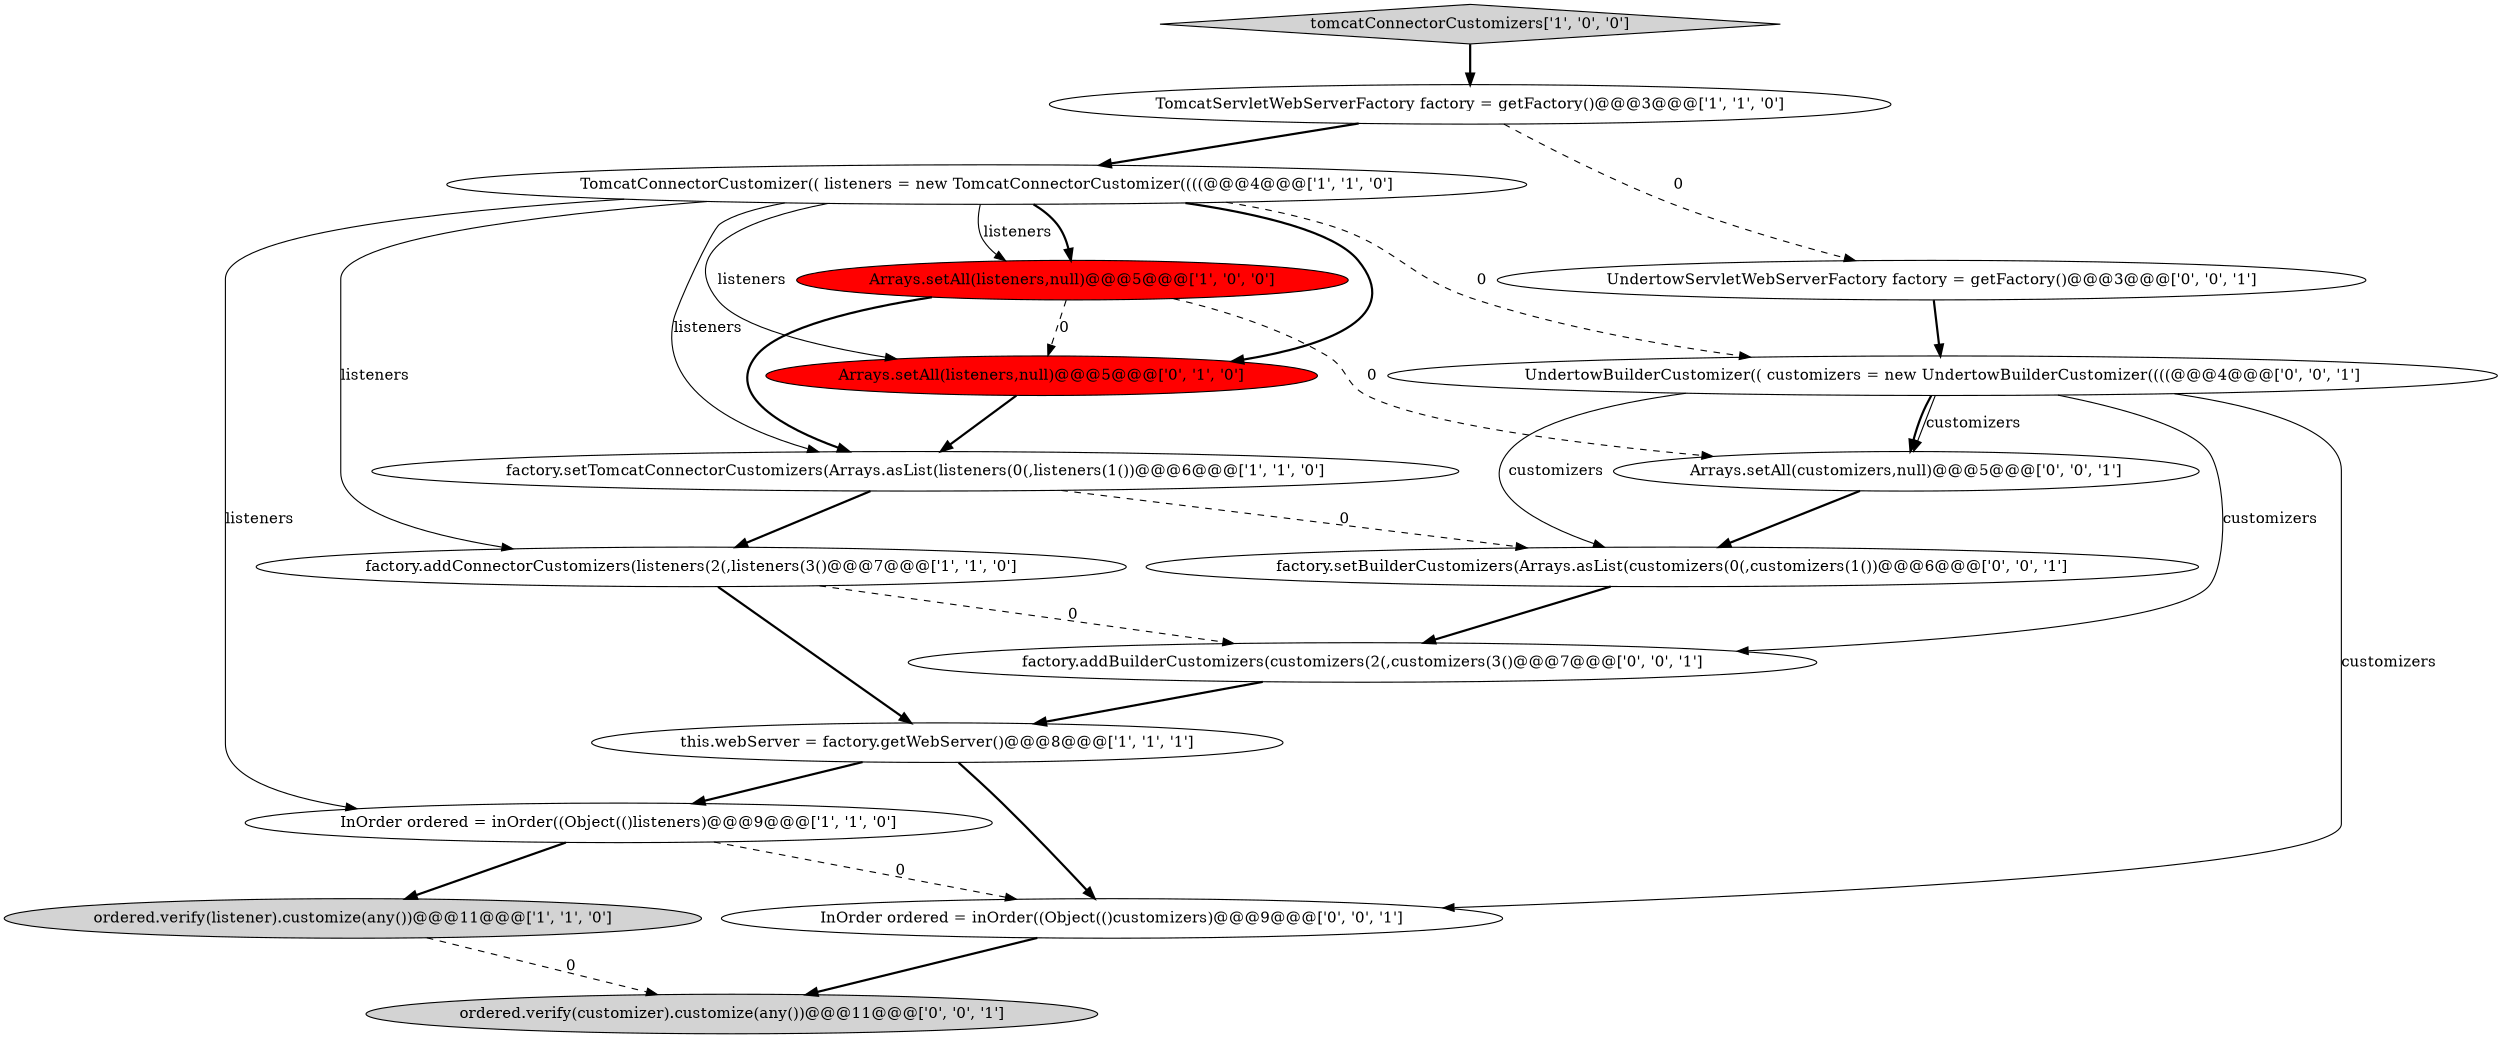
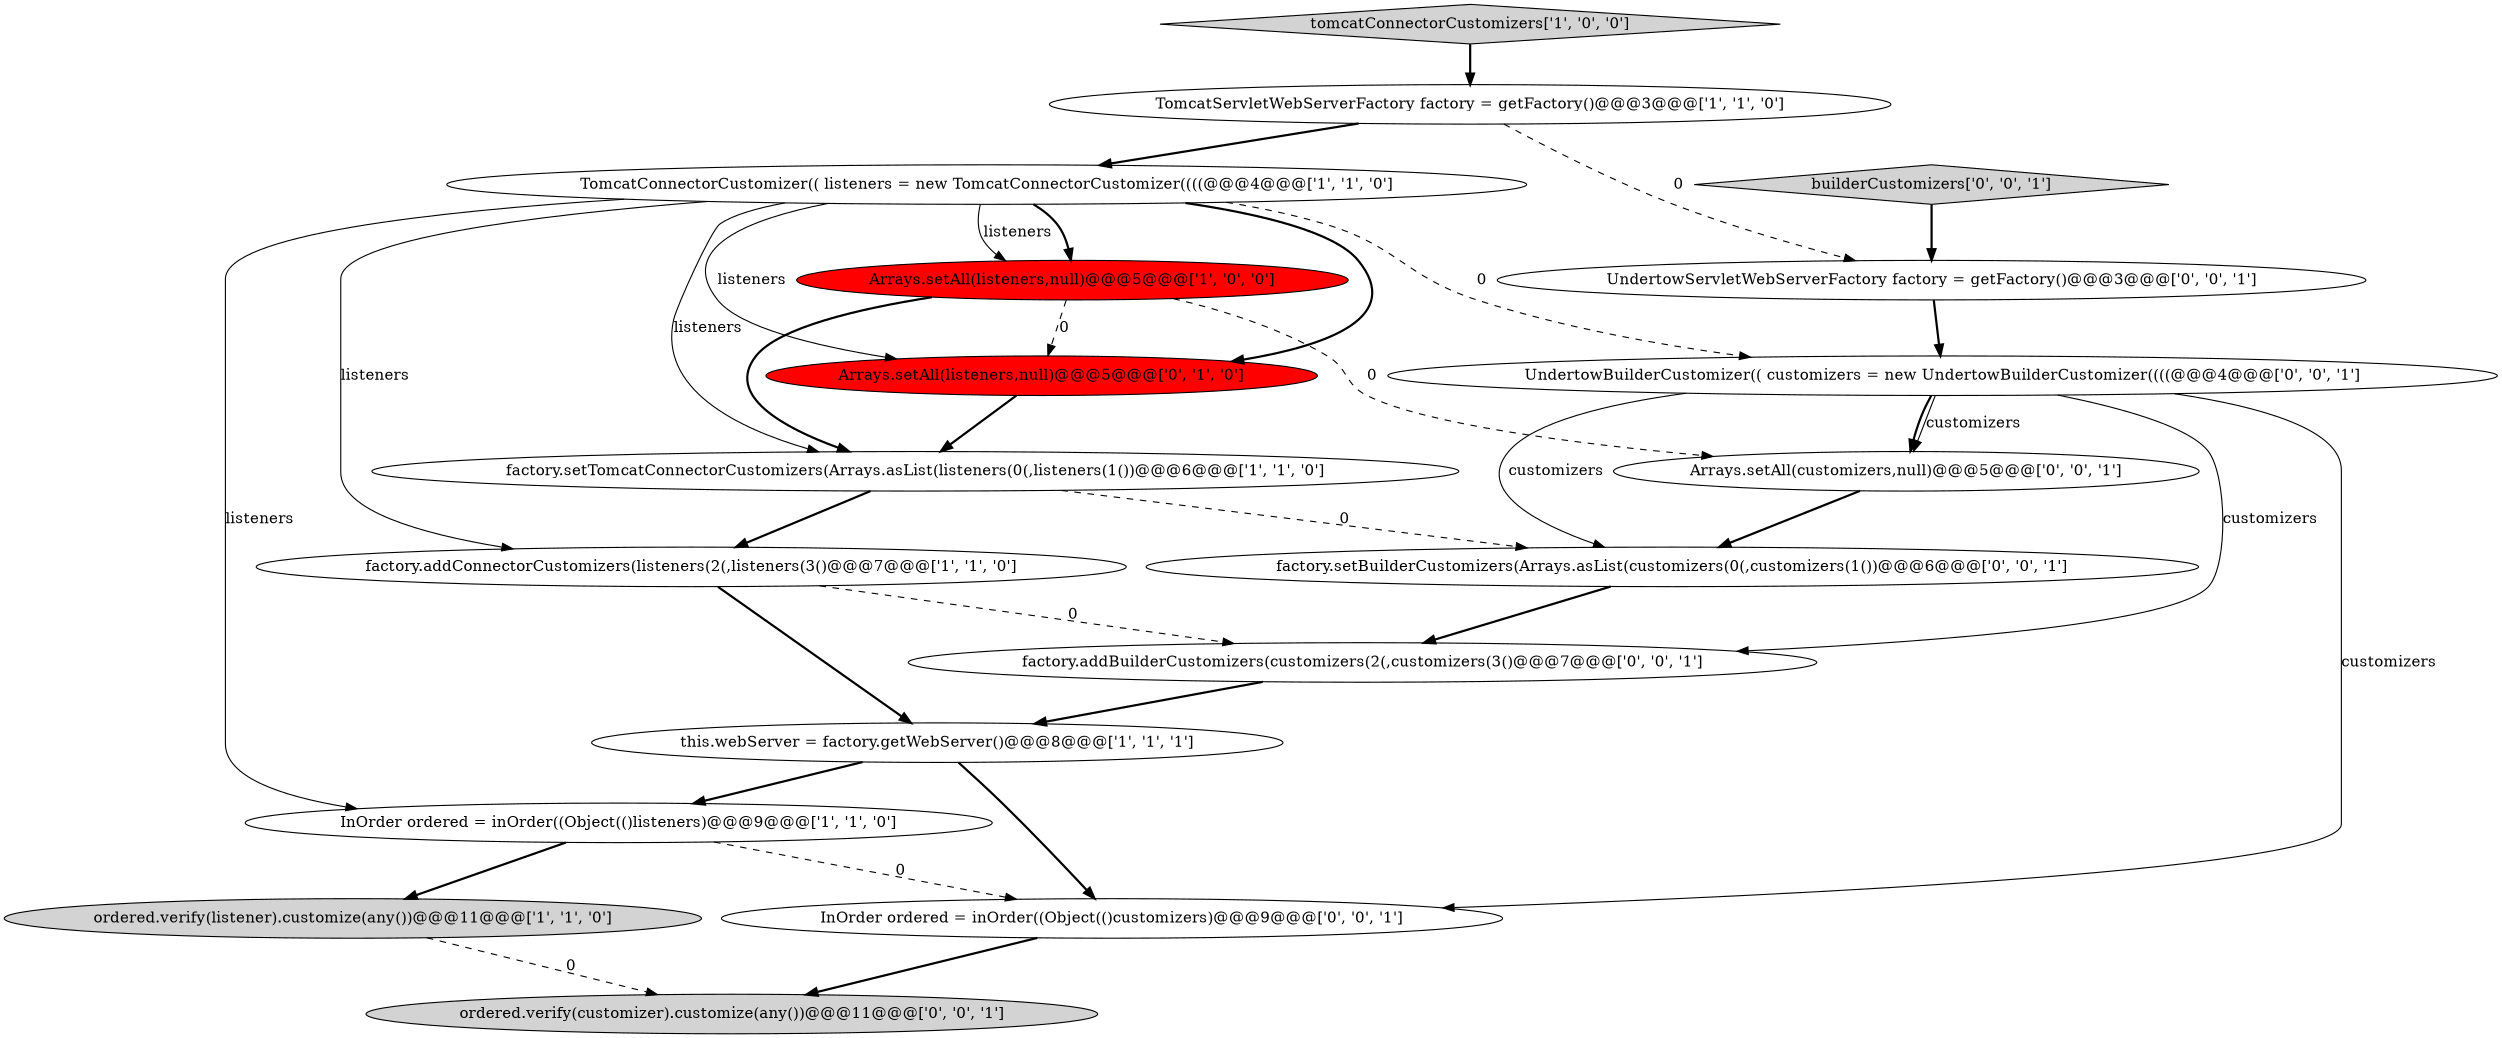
none -> (1932, 185)
